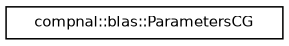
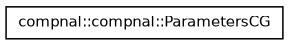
(144, 23) -> (144, 23)
